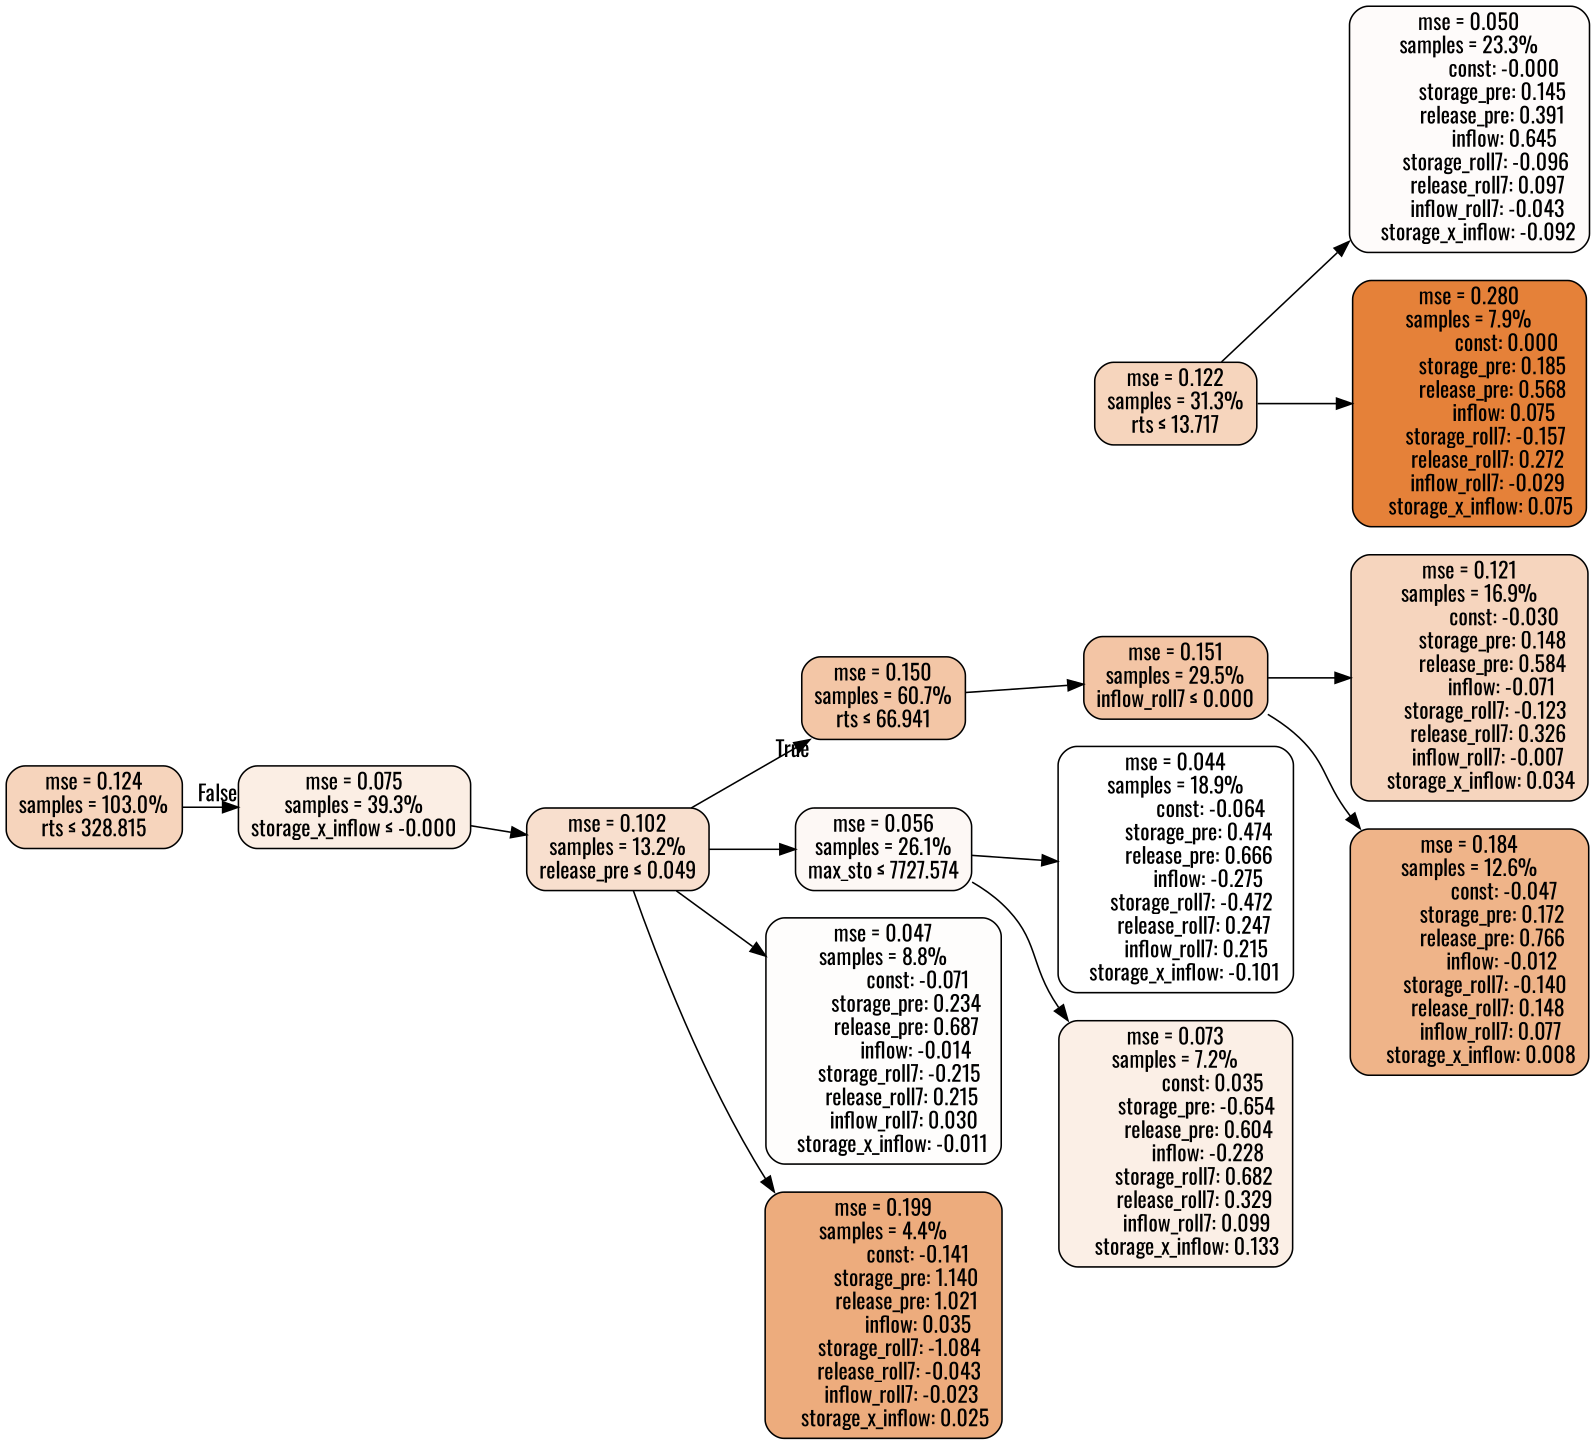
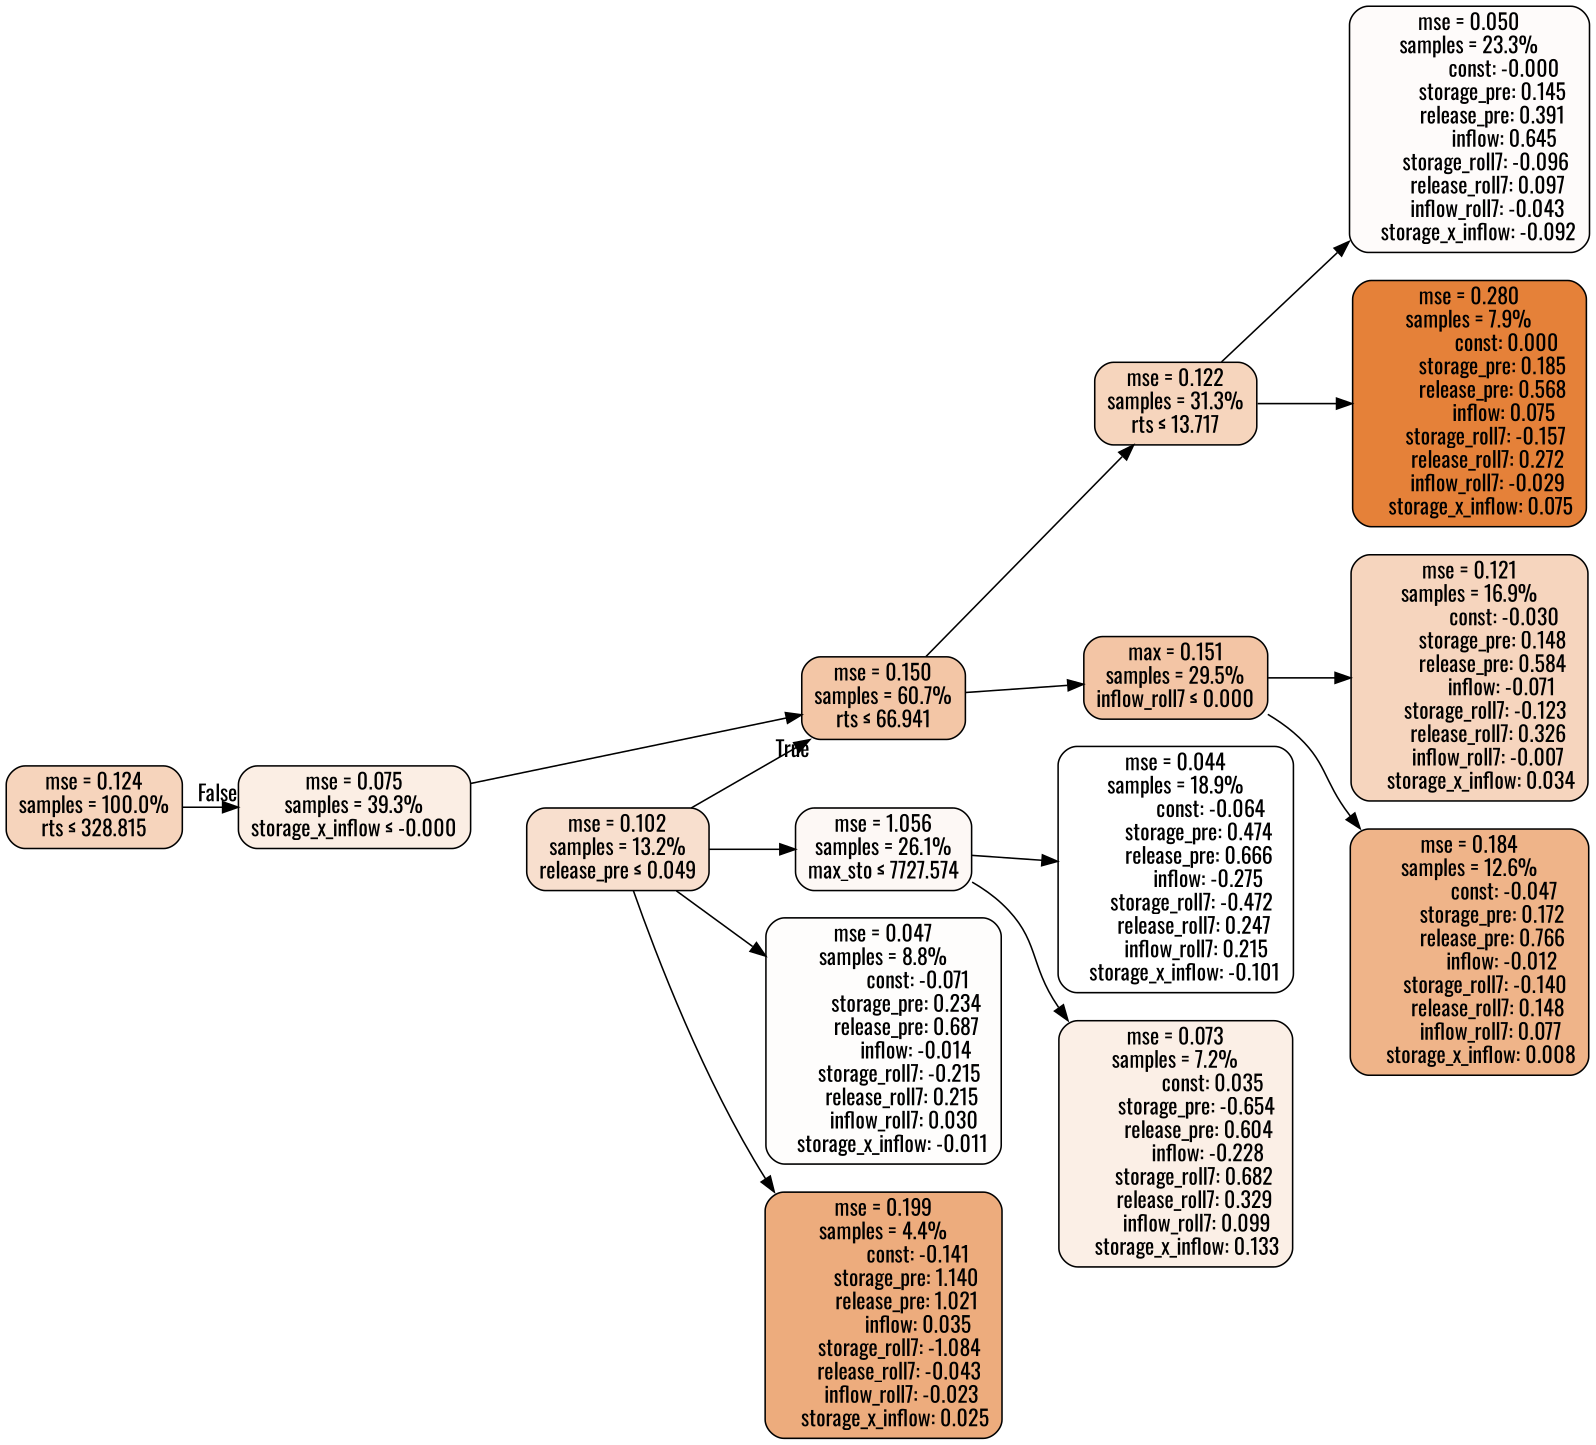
none -> (1024, 557)
(1176, 678) -> (1176, 678)
(94, 807) -> (94, 807)
(491, 829) -> (629, 751)
(884, 849) -> (884, 849)
